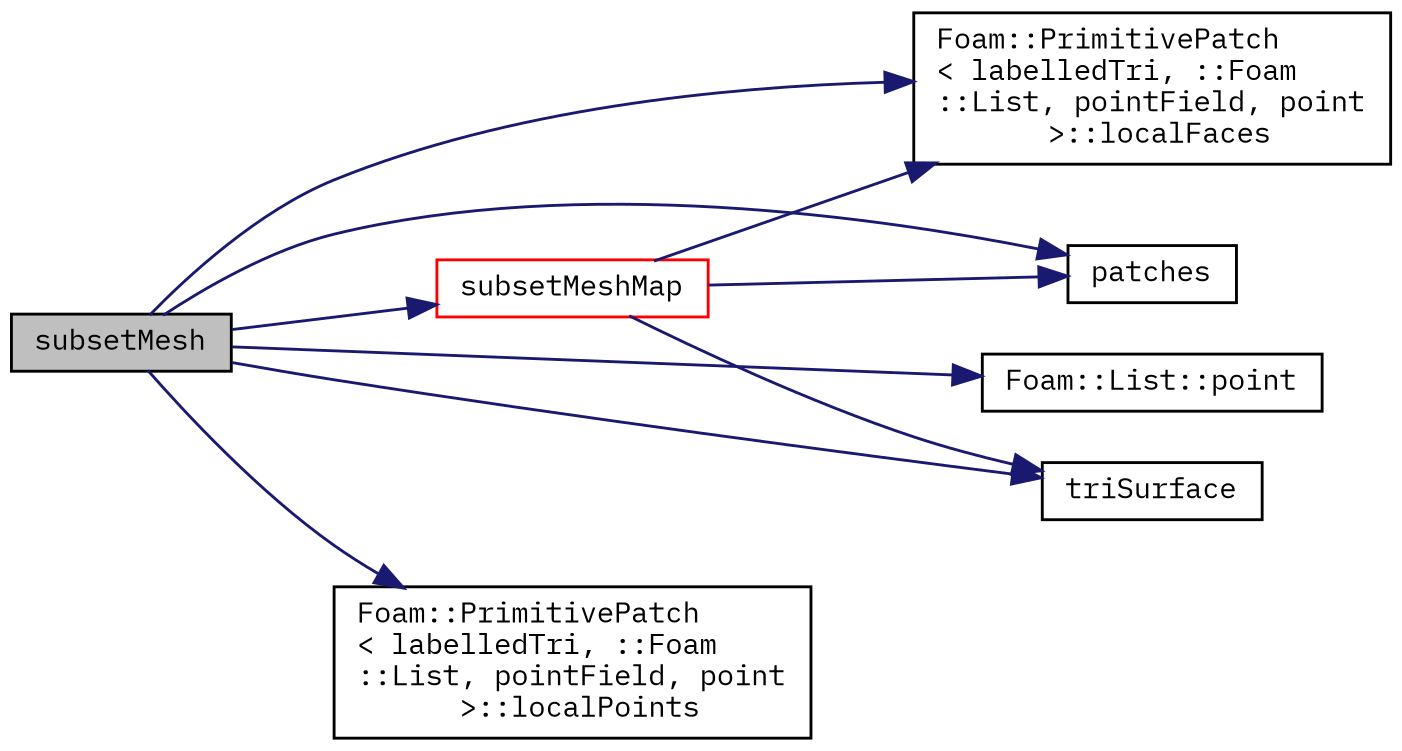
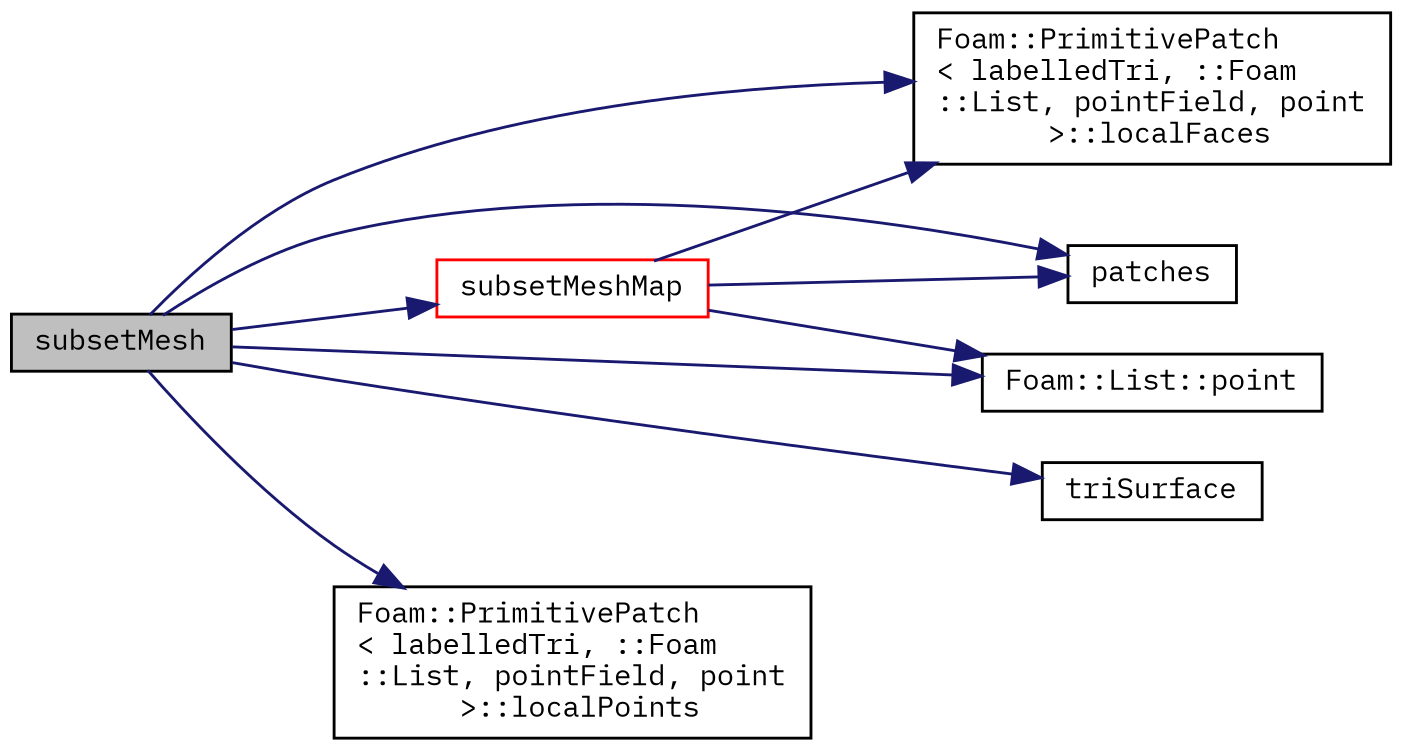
(817, 401) -> (832, 331)
